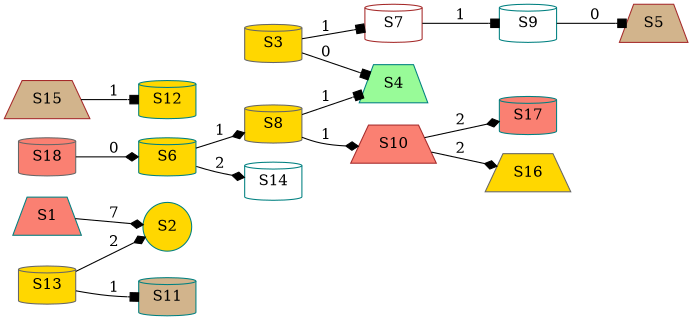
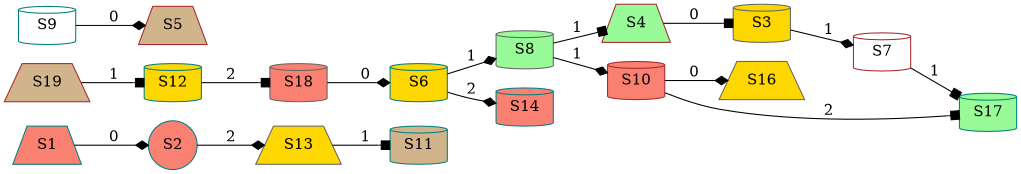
(455, 23) -> (930, 79)
(586, 23) -> (104, 25)
(328, 34) -> (816, 36)
(331, 63) -> (693, 23)
none -> (230, 83)
(394, 84) -> (636, 23)
(47, 100) -> (47, 83)
(528, 116) -> (988, 112)
(273, 124) -> (525, 50)
(456, 131) -> (805, 118)
(394, 144) -> (636, 81)
(461, 149) -> (695, 73)
(273, 181) -> (525, 107)
(114, 214) -> (114, 137)
(167, 227) -> (173, 145)
(105, 257) -> (224, 145)
(47, 285) -> (298, 145)
